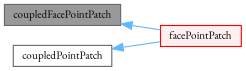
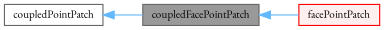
(142, 44) -> (128, 15)
